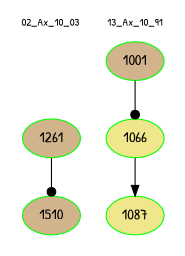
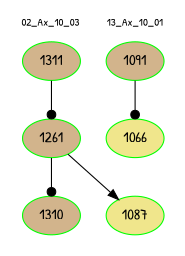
(135, 23) -> (135, 23)
none -> (51, 61)
(135, 61) -> (135, 61)
(135, 172) -> (82, 167)
(51, 216) -> (51, 216)
